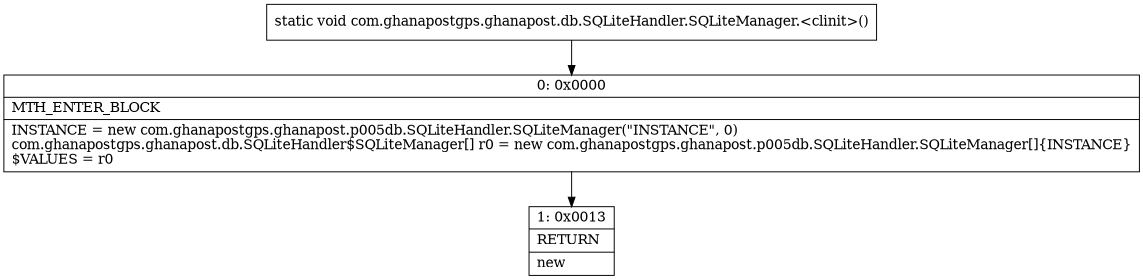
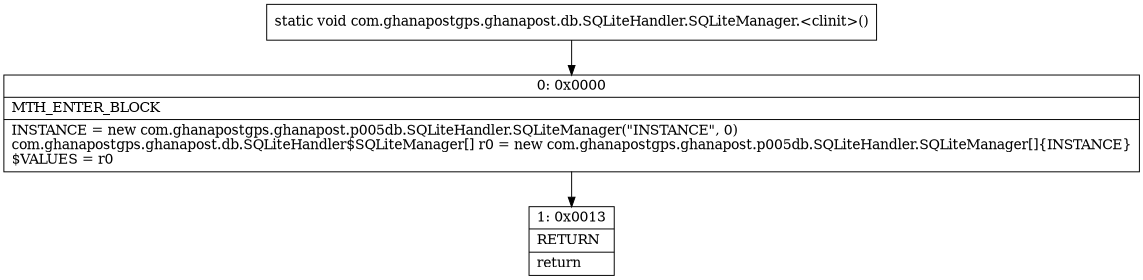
(551, 263) -> (559, 263)
